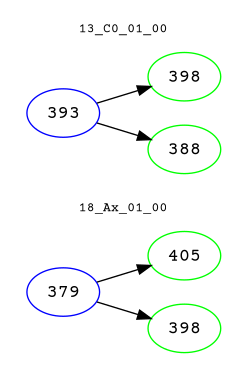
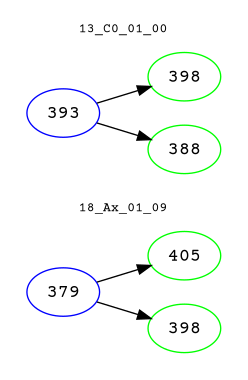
(124, 208) -> (124, 208)
